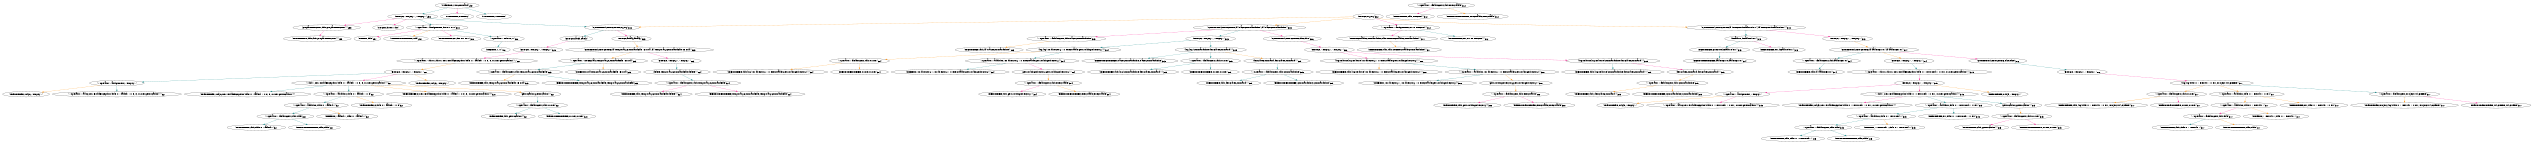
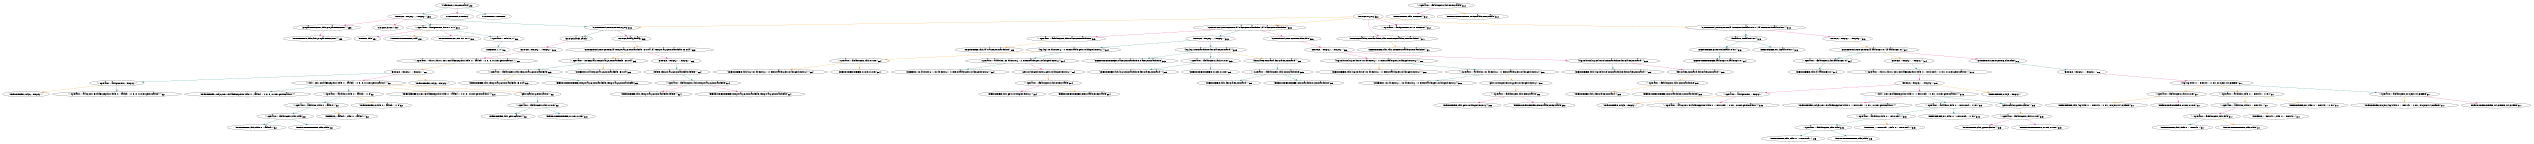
(1397, 33) -> (1370, 29)
(1468, 39) -> none
(1762, 44) -> (1762, 44)
